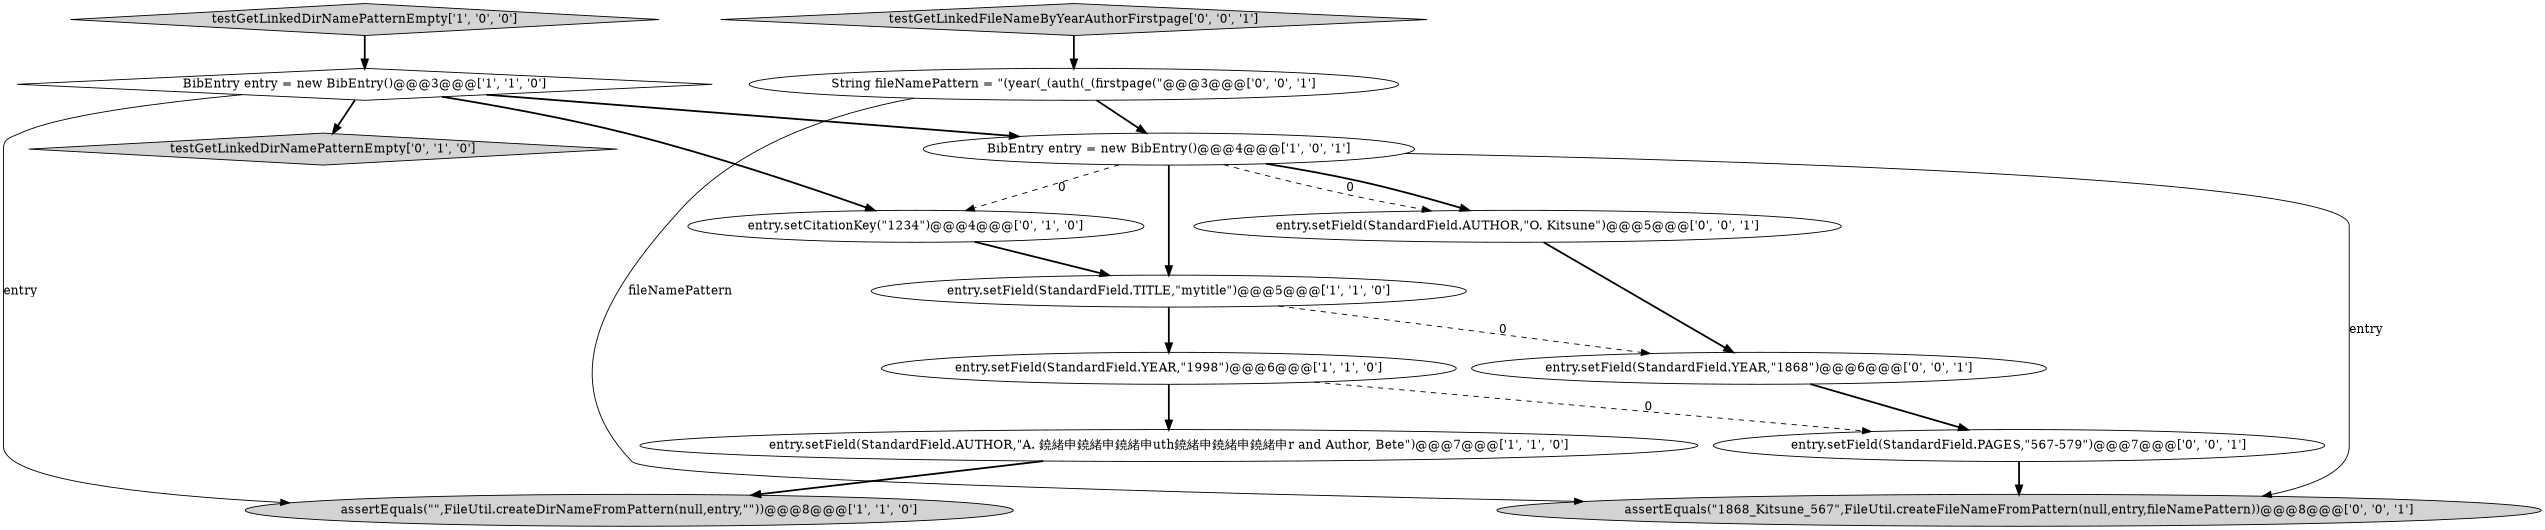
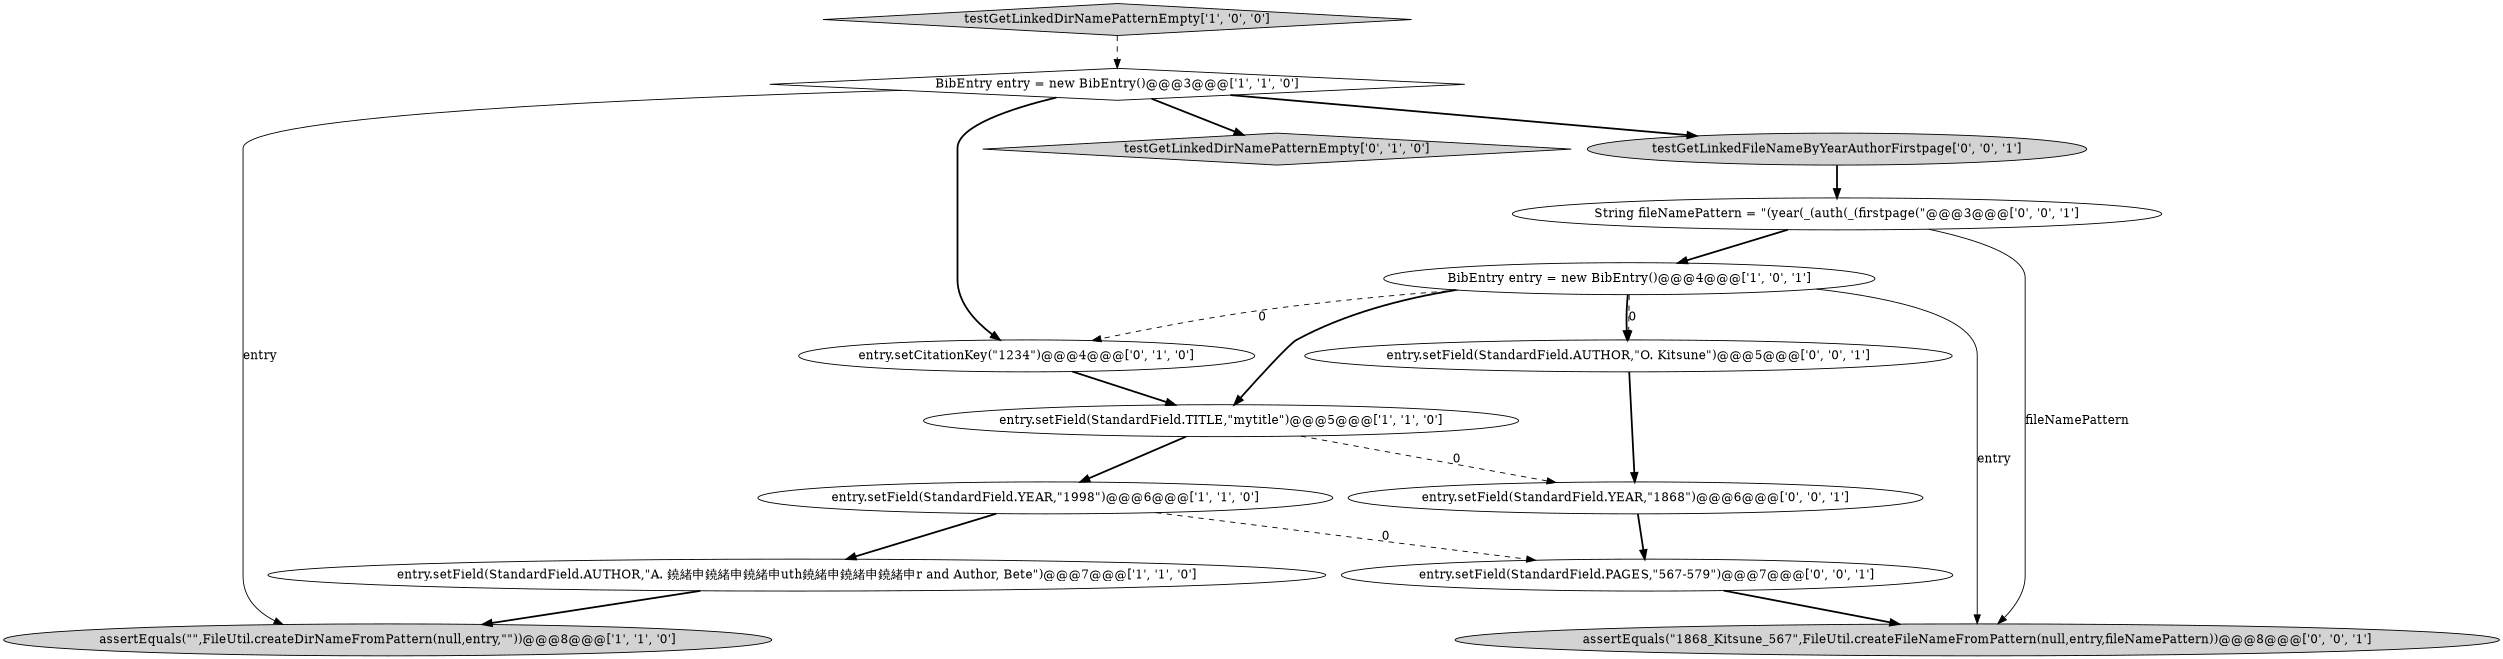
(1074, 20) -> (1837, 149)
(365, 48) -> (1117, 48)
(748, 115) -> (1459, 115)
